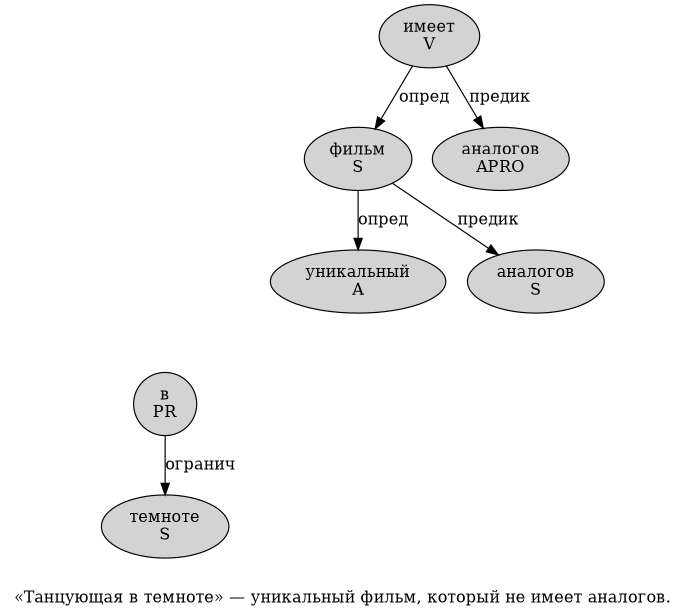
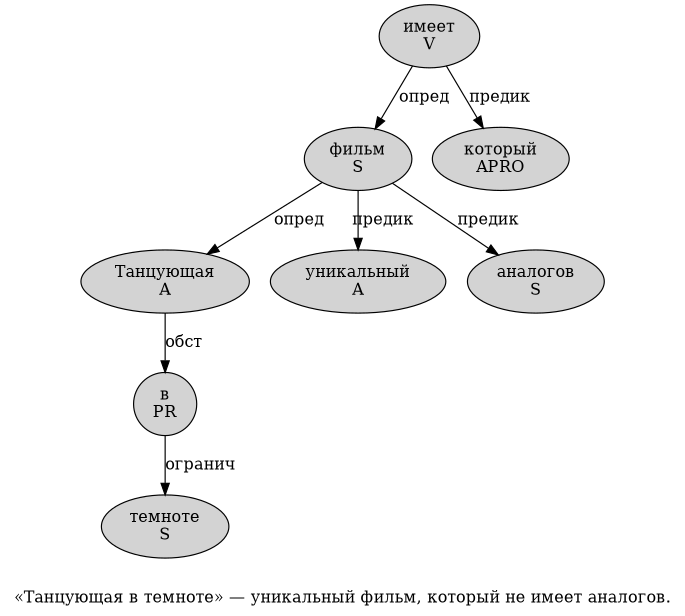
(501, 159) -> (501, 159)
(383, 220) -> (383, 220)
none -> (165, 282)
